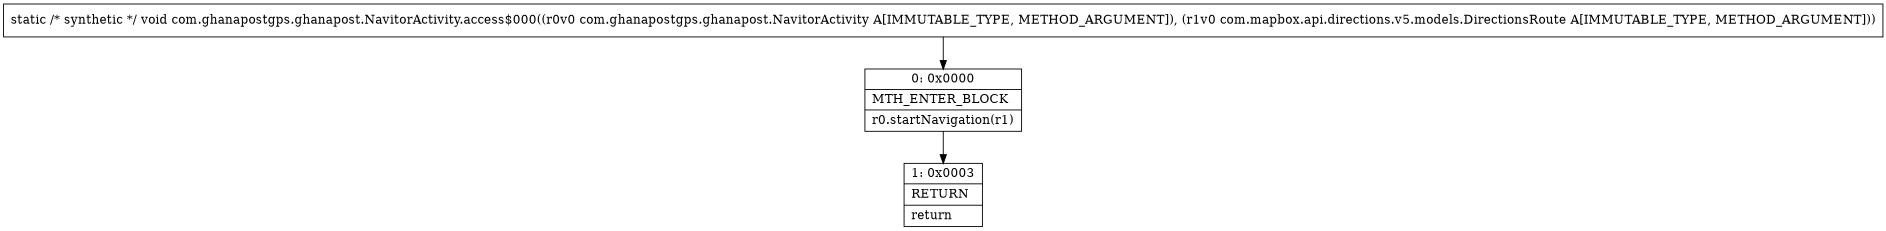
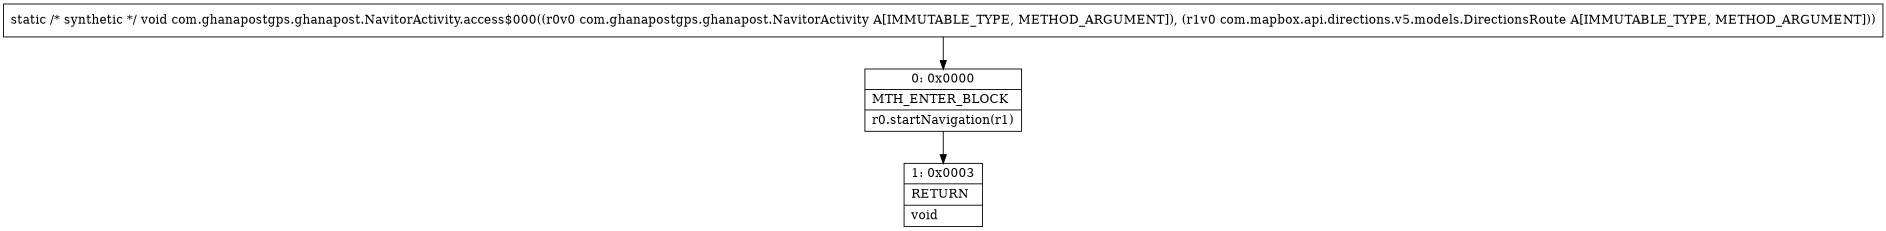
(932, 215) -> (925, 215)
